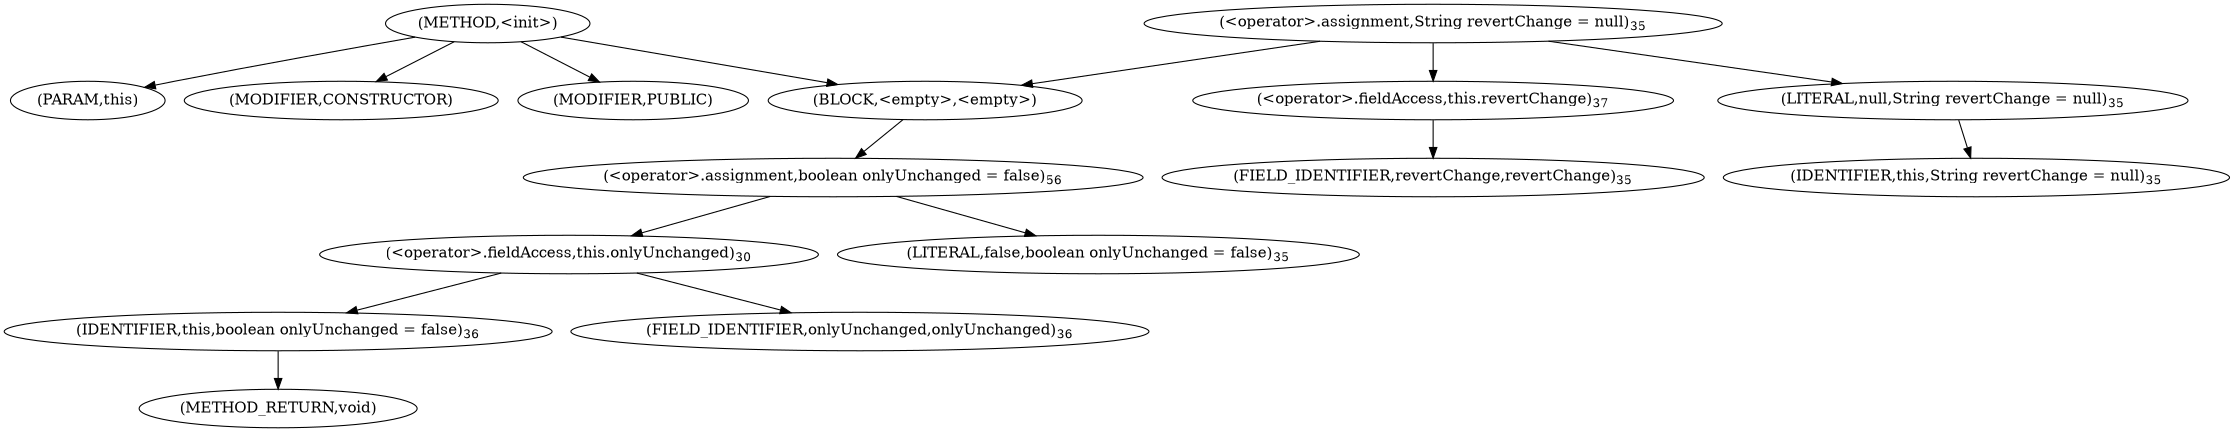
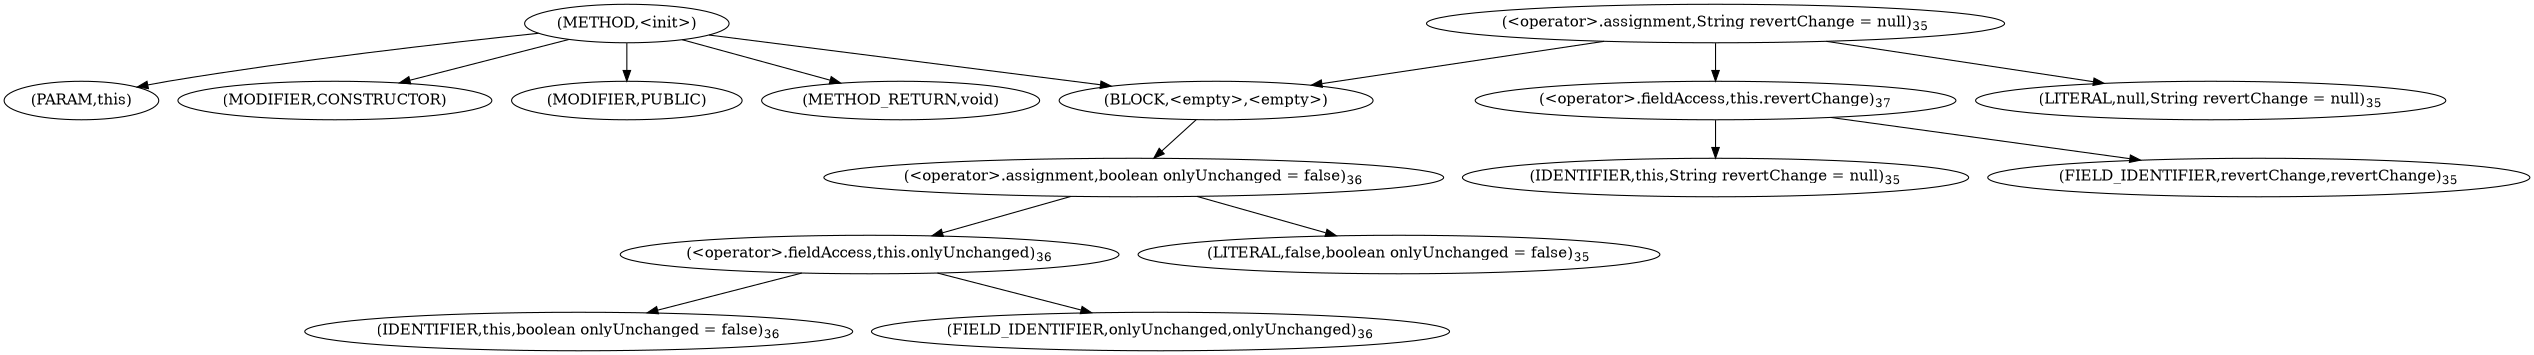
(1963, 134) -> (1715, 134)
(1055, 176) -> (1355, 176)
(744, 253) -> (1044, 253)
(278, 365) -> (756, 60)
